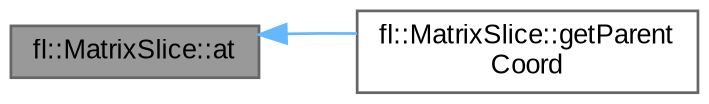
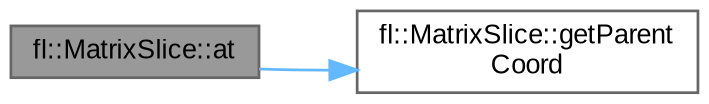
(322, 33) -> (294, 70)
